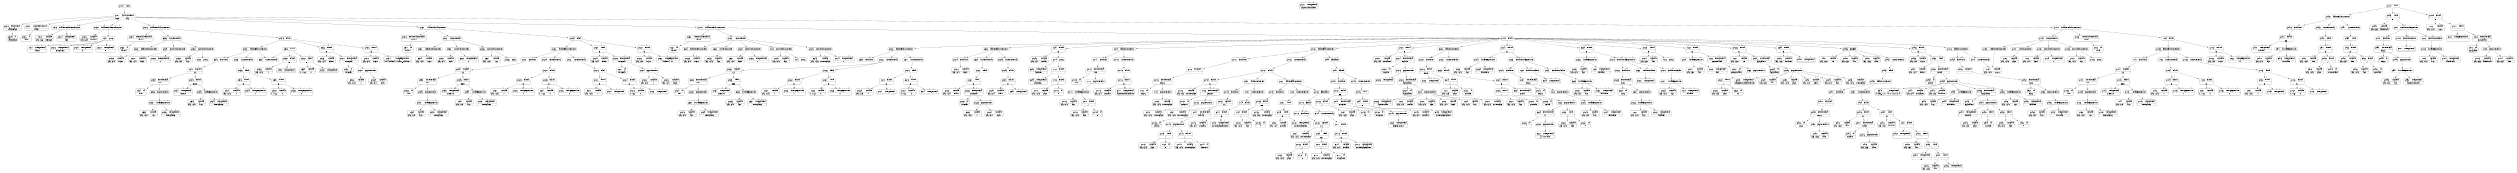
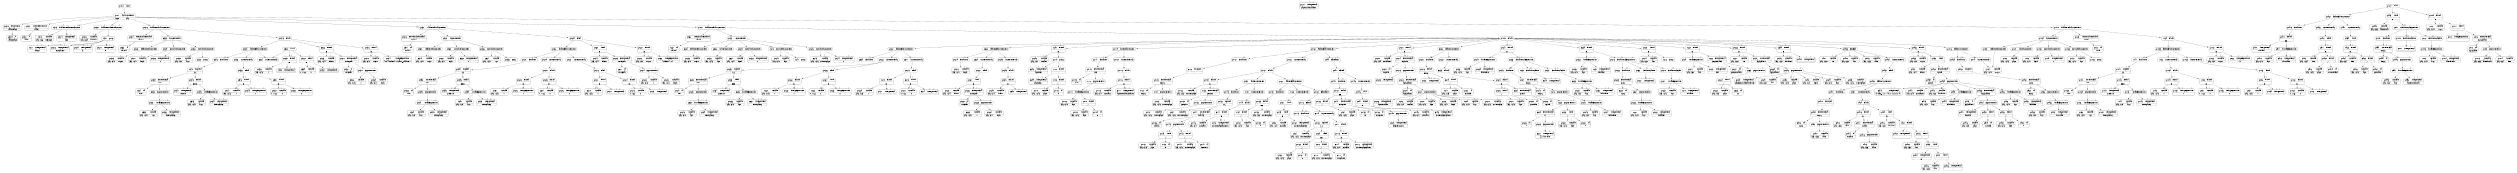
(1127, 49) -> (1127, 49)
